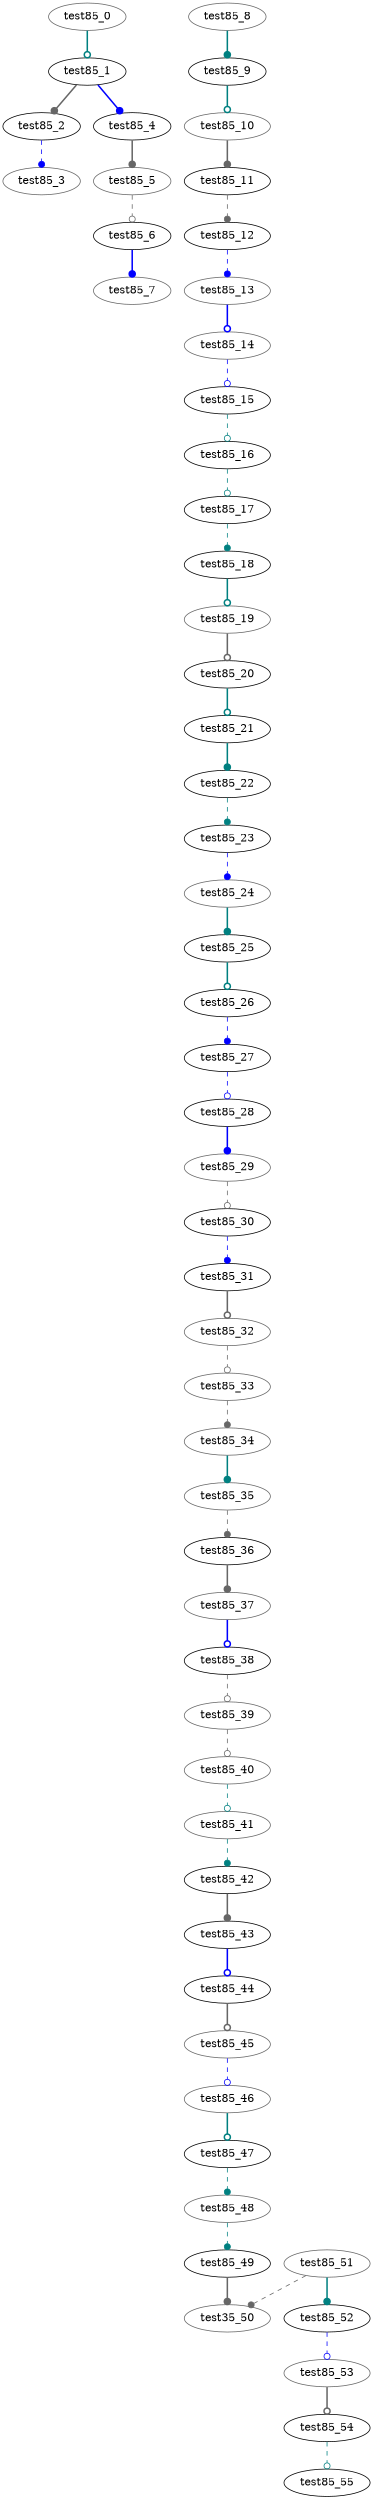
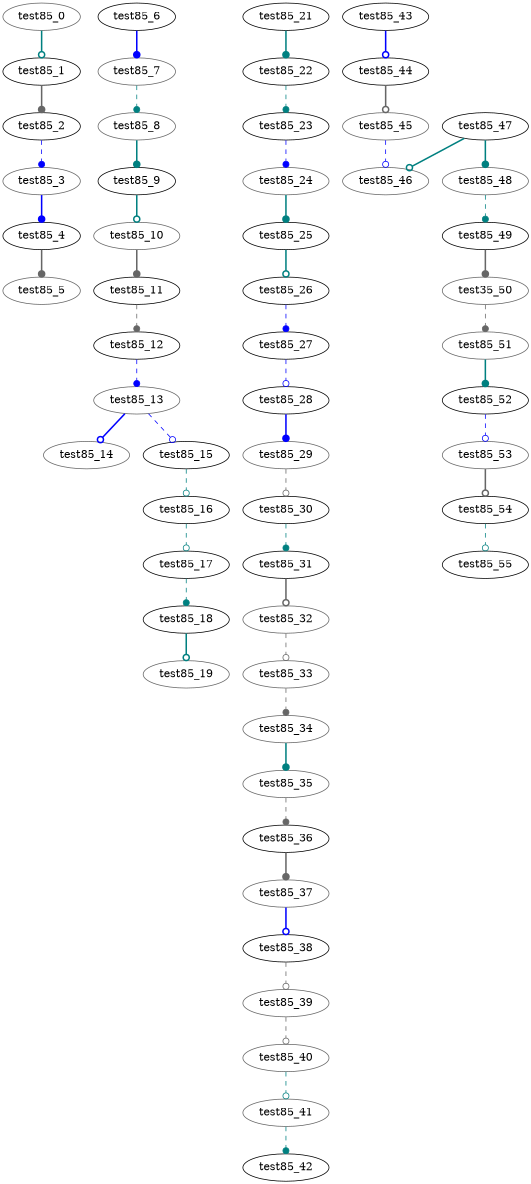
none -> (137, 96)
(108, 97) -> (42, 206)
(132, 206) -> none
(227, 370) -> (159, 426)
(227, 674) -> none
(227, 1247) -> (286, 534)
(227, 1904) -> none
(227, 2124) -> (438, 152)
(227, 2178) -> (485, 151)
(280, 2289) -> (485, 315)
